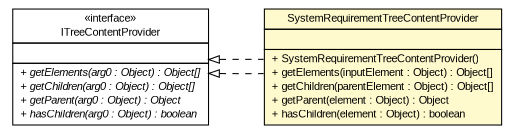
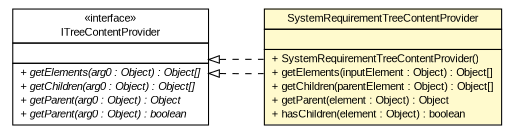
(109, 114) -> (104, 114)
